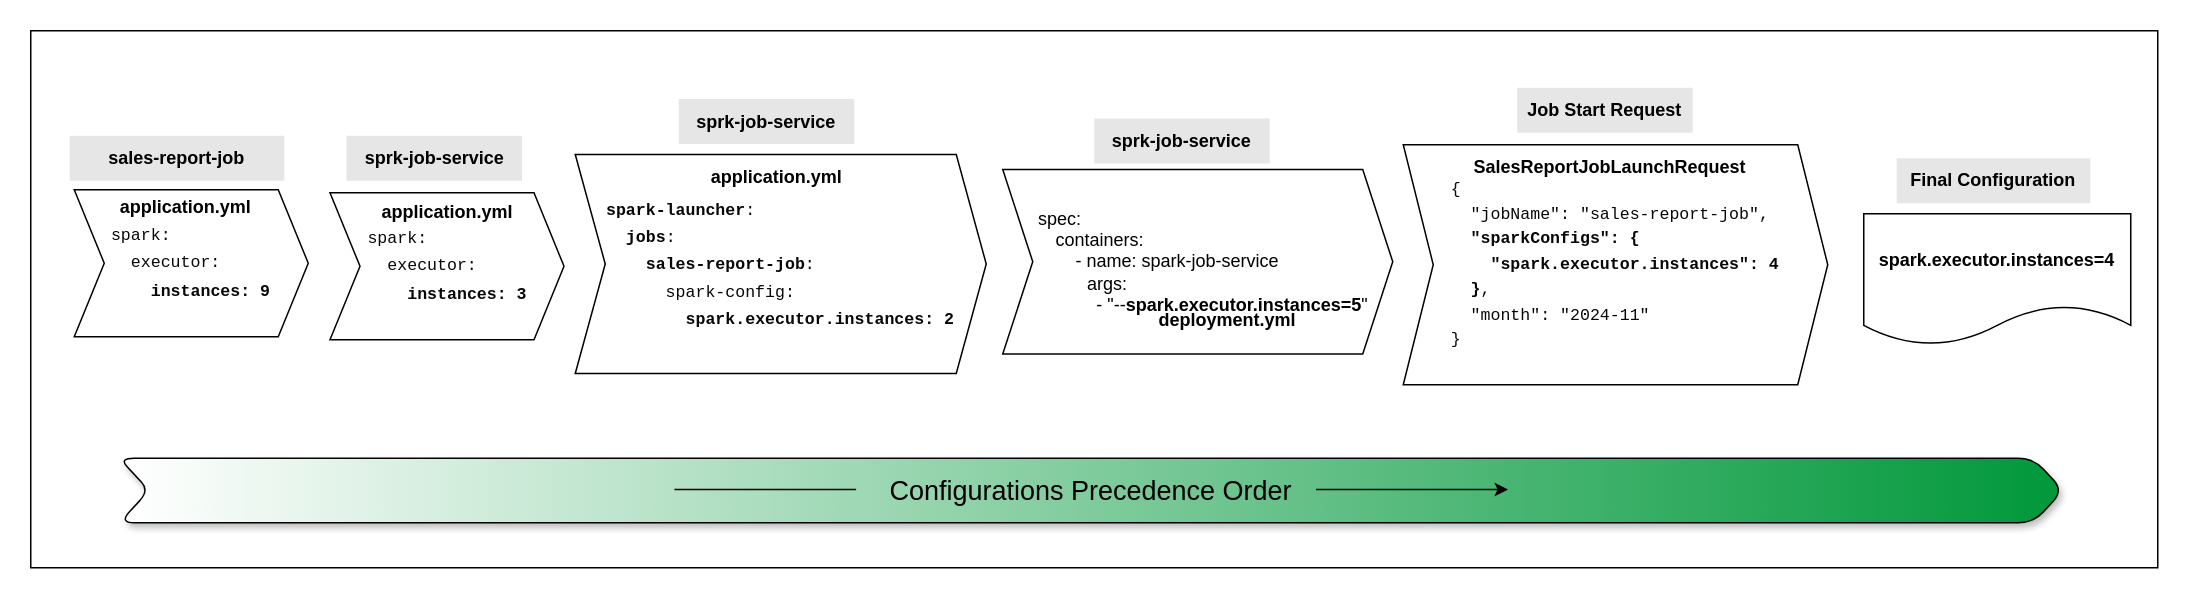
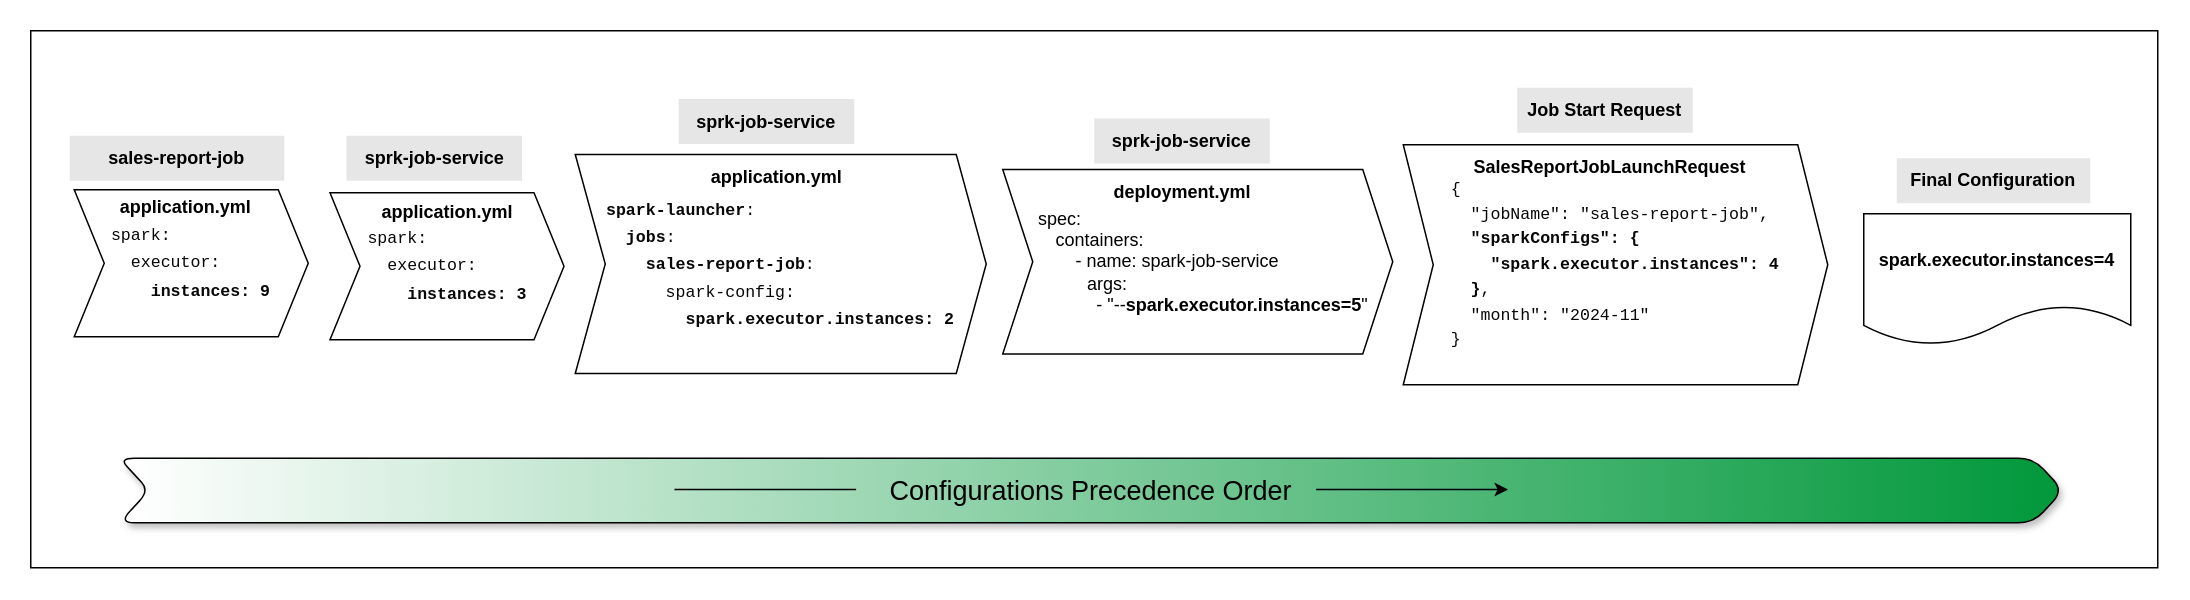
(1227, 320) -> (1182, 192)
